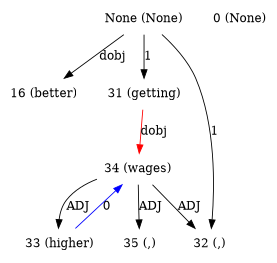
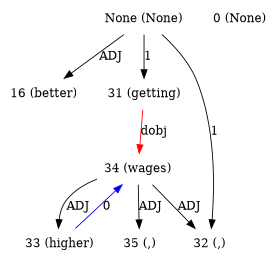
(113, 56) -> (111, 56)
